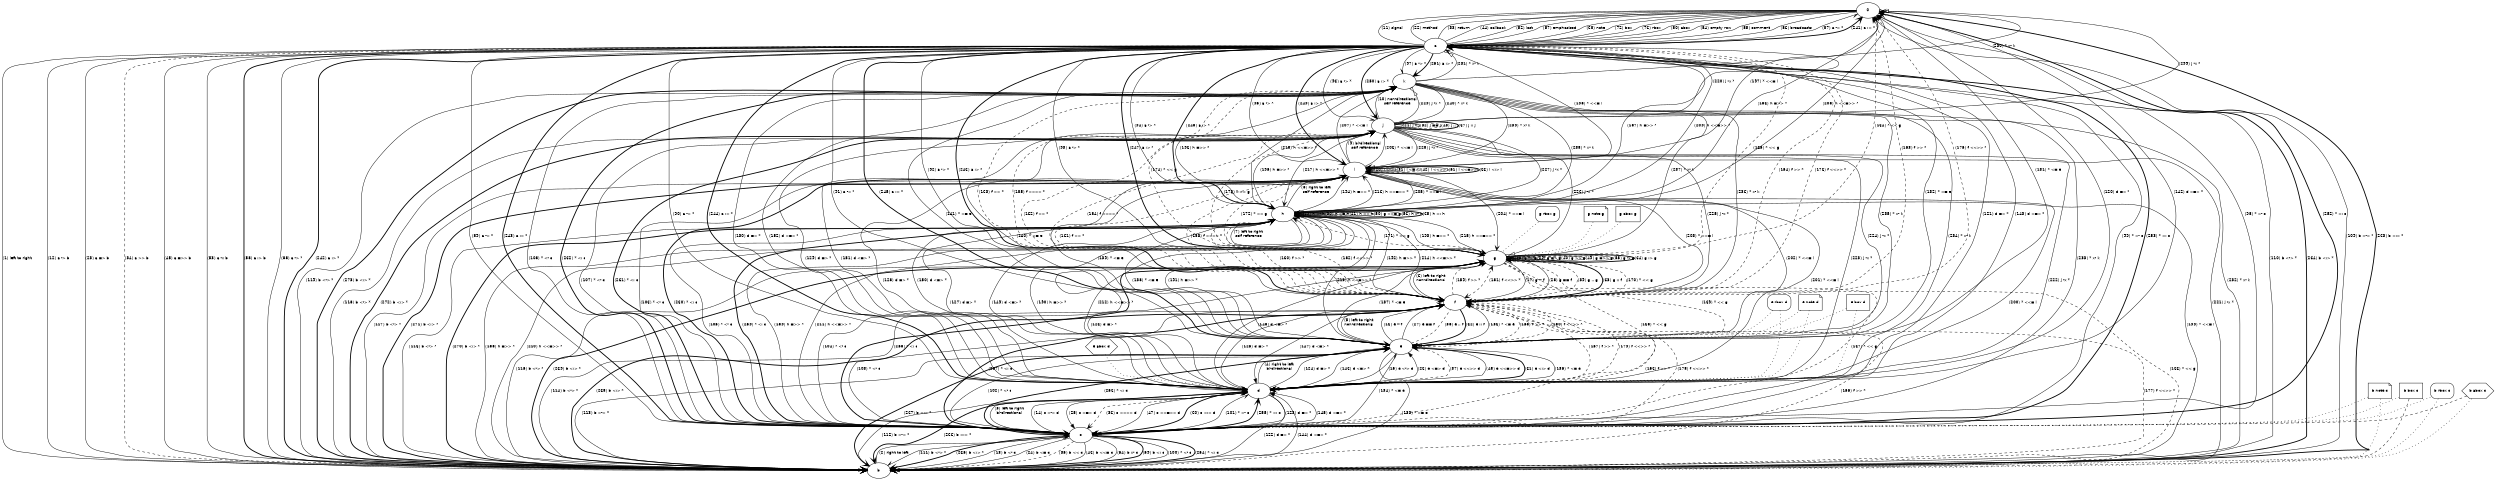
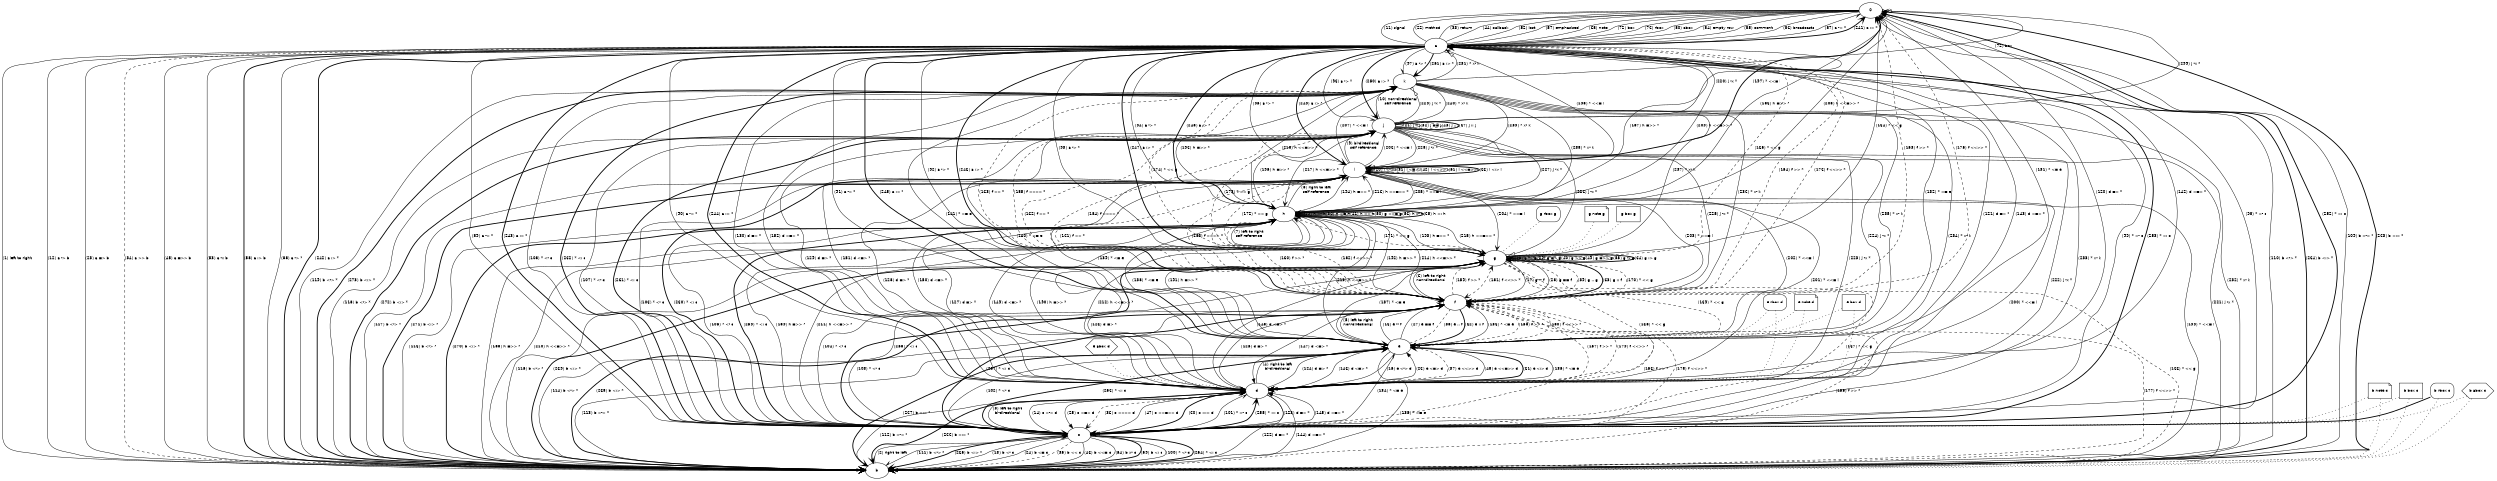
(2004, 46) -> (2004, 46)
(1649, 148) -> (1650, 148)
(1628, 214) -> (1628, 214)
(1779, 226) -> (1754, 232)
(1763, 426) -> (1762, 426)
(1781, 426) -> (1781, 426)
(1666, 469) -> (1665, 469)
